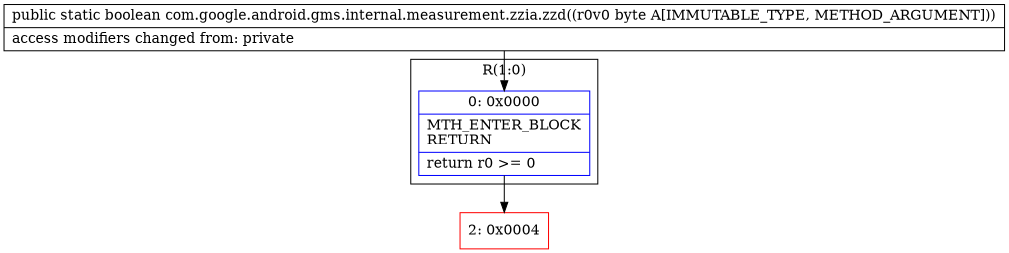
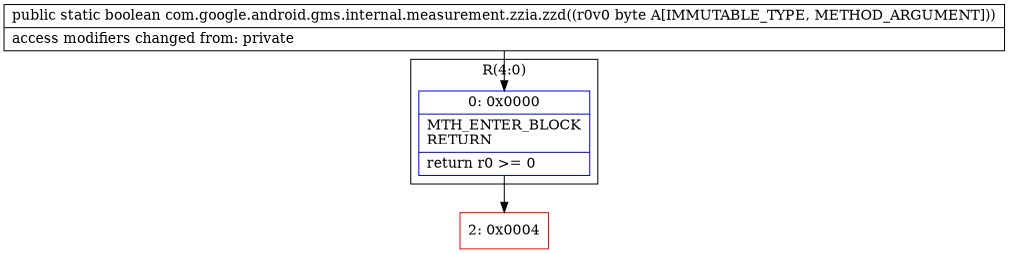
(504, 71) -> (504, 71)
